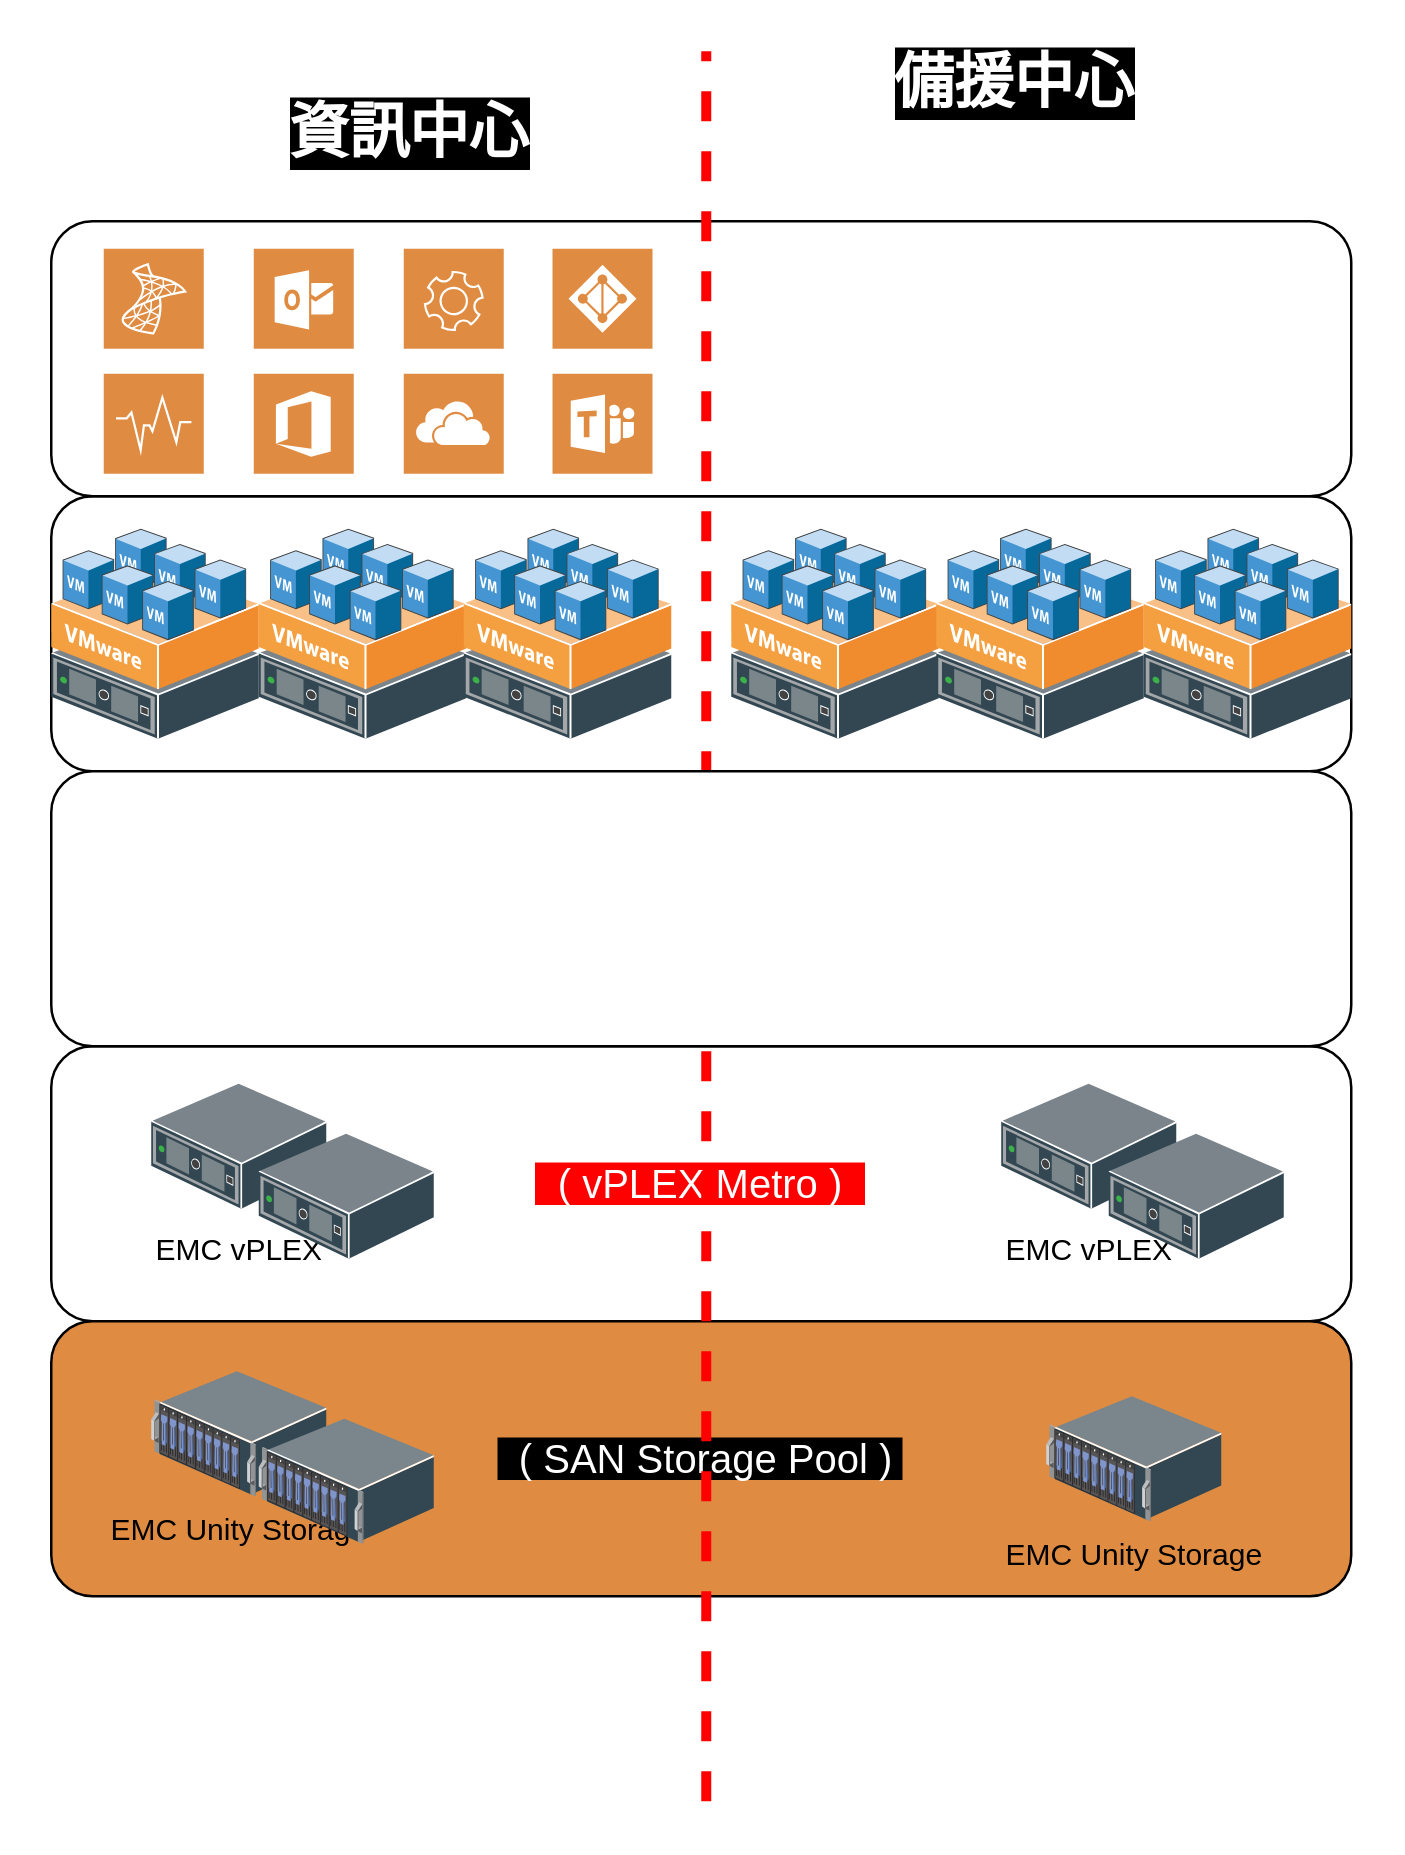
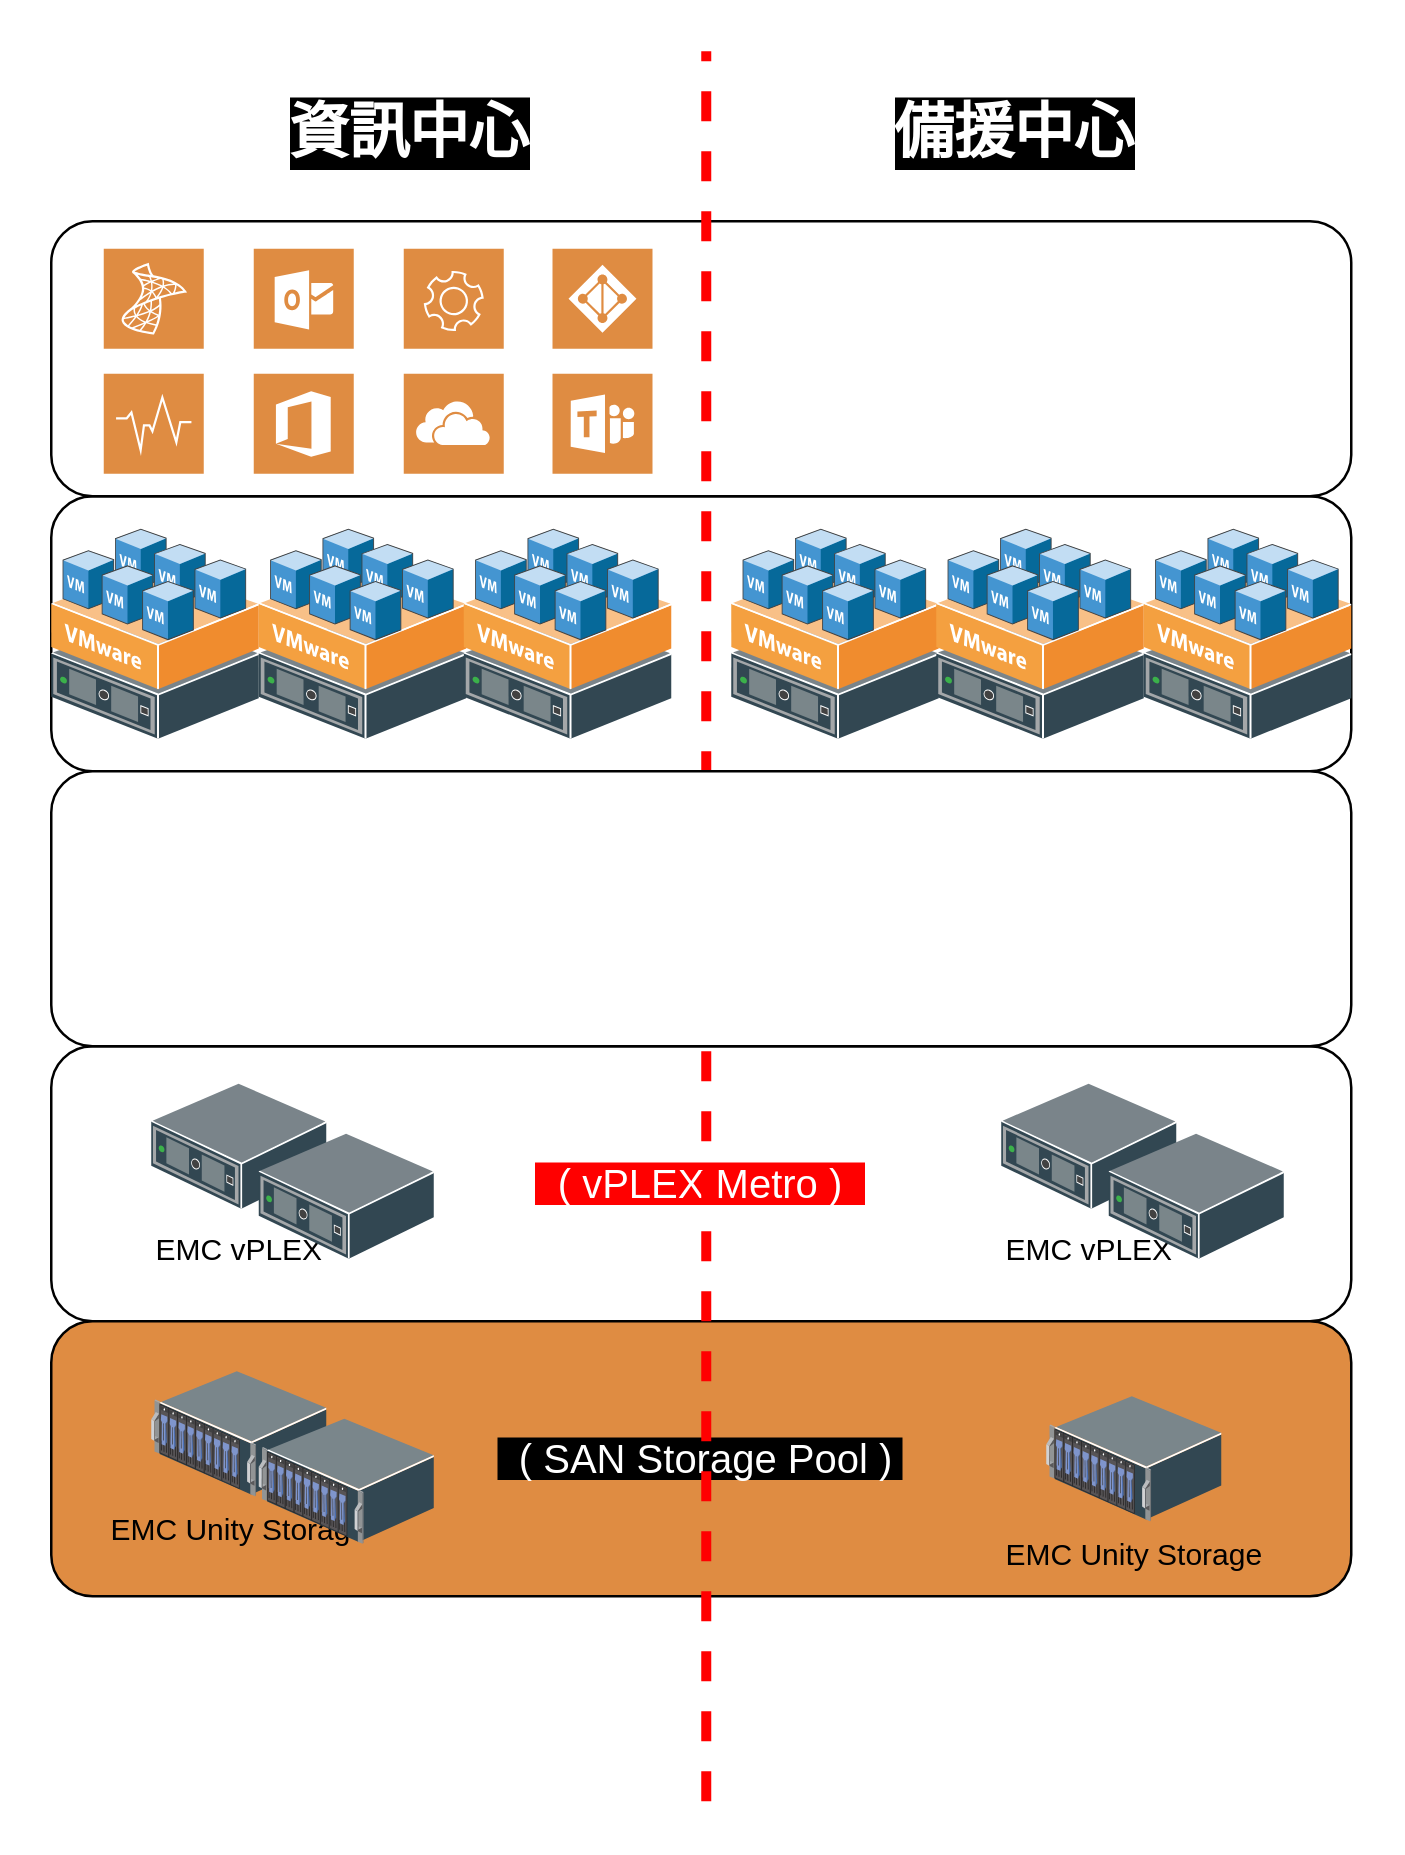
(1014, 84) -> (1014, 134)
